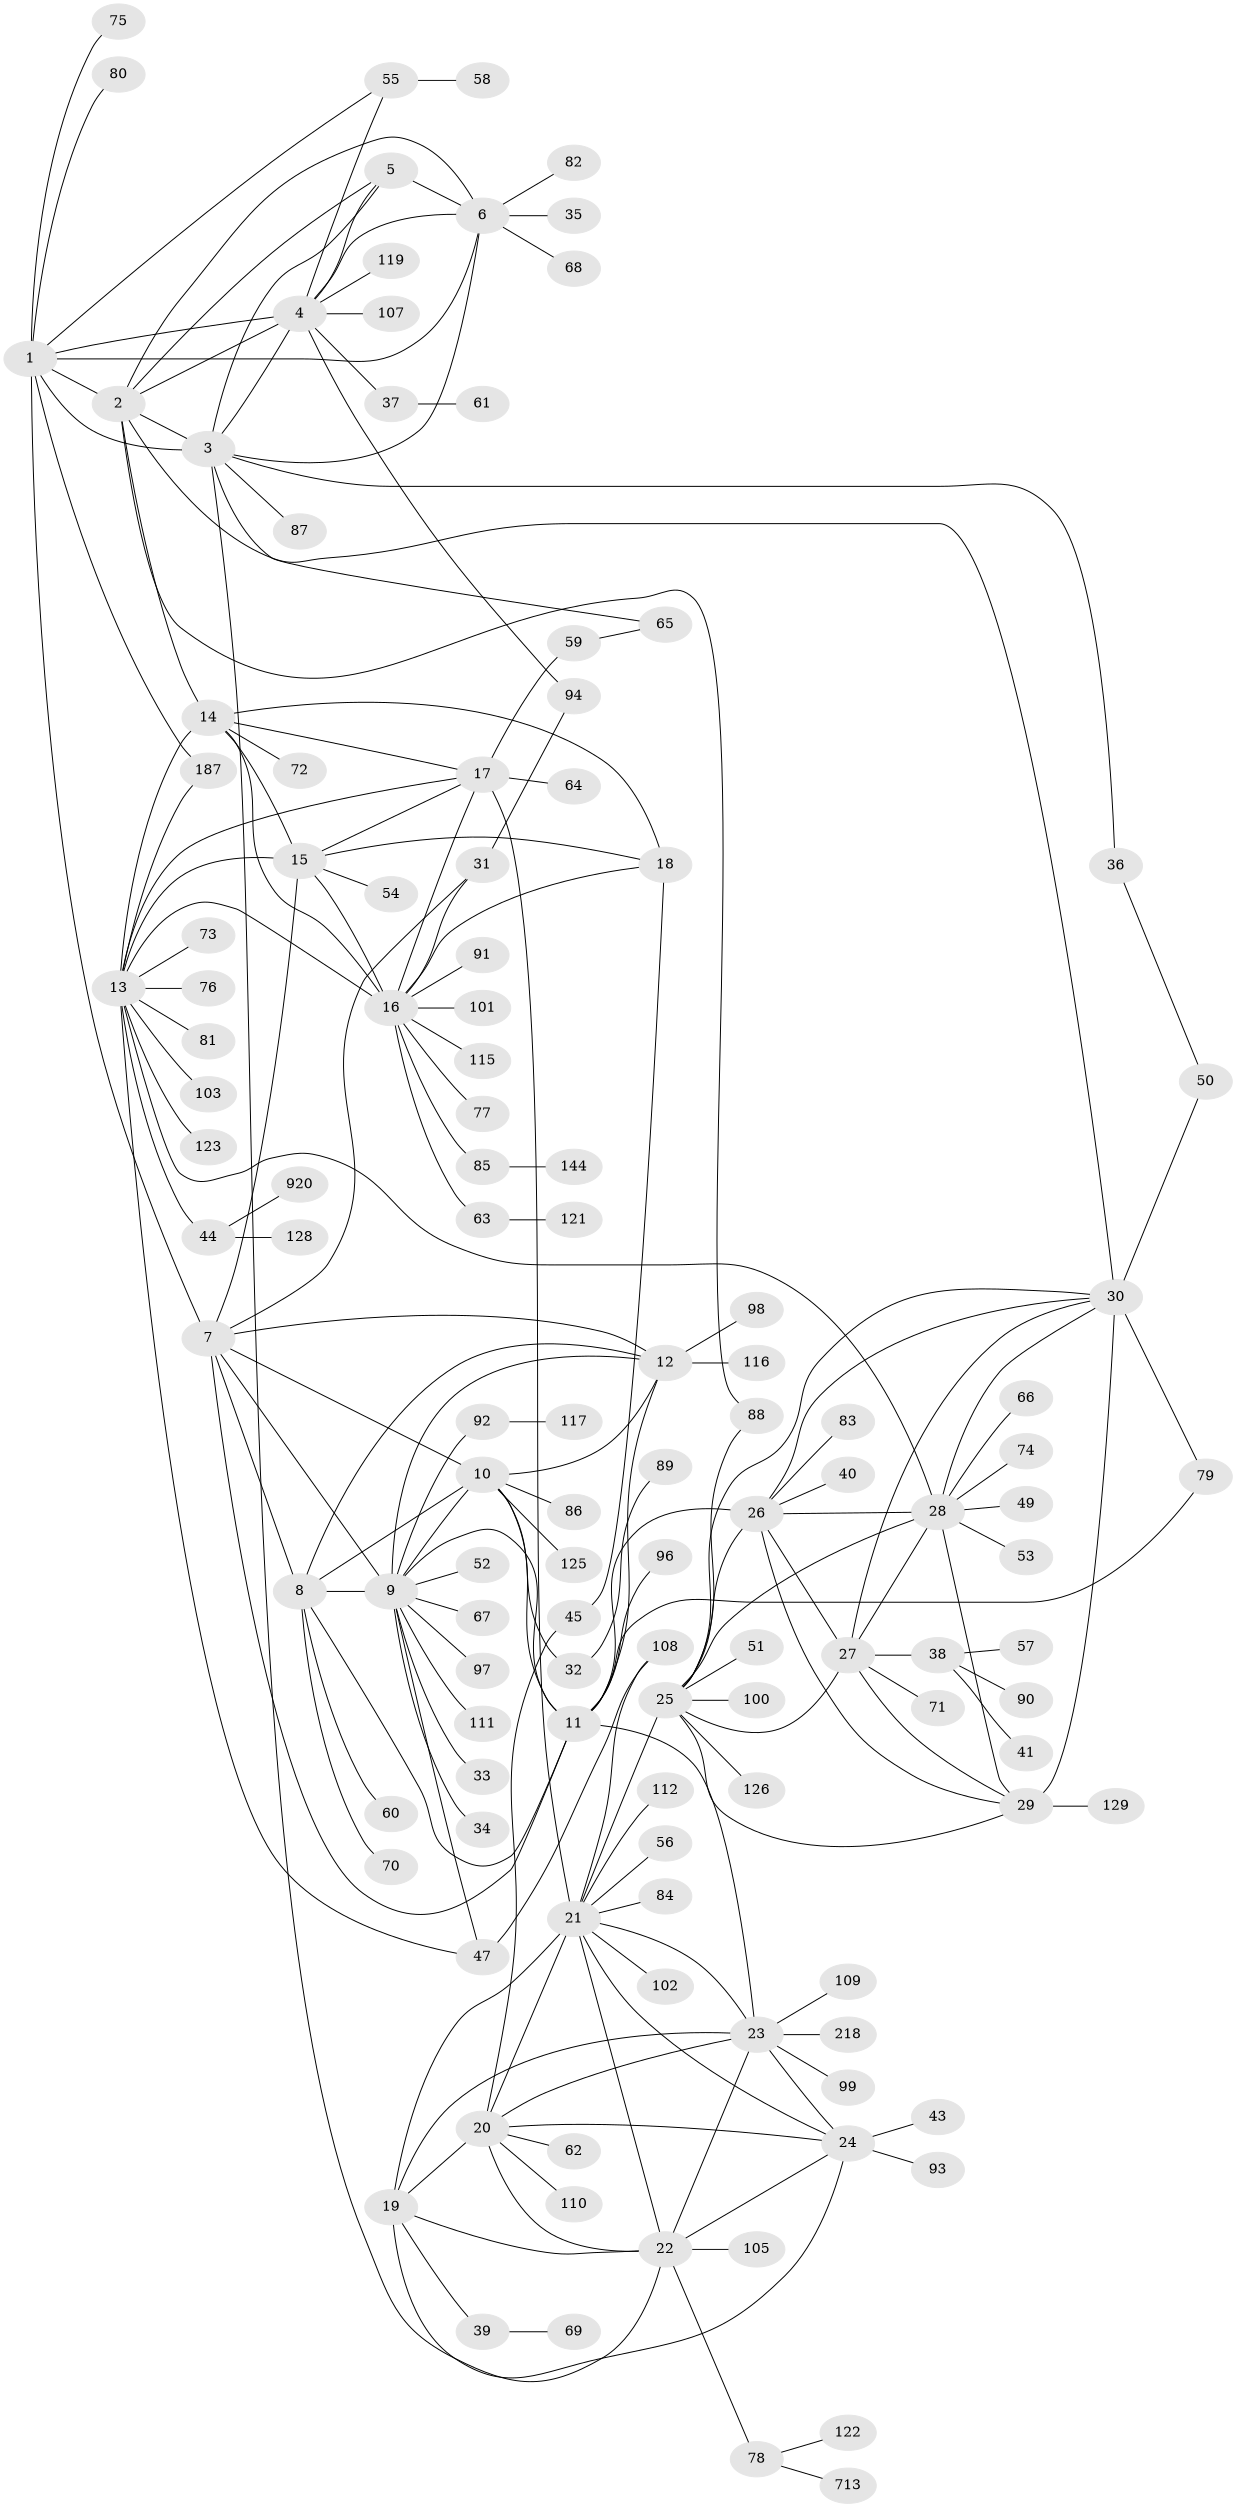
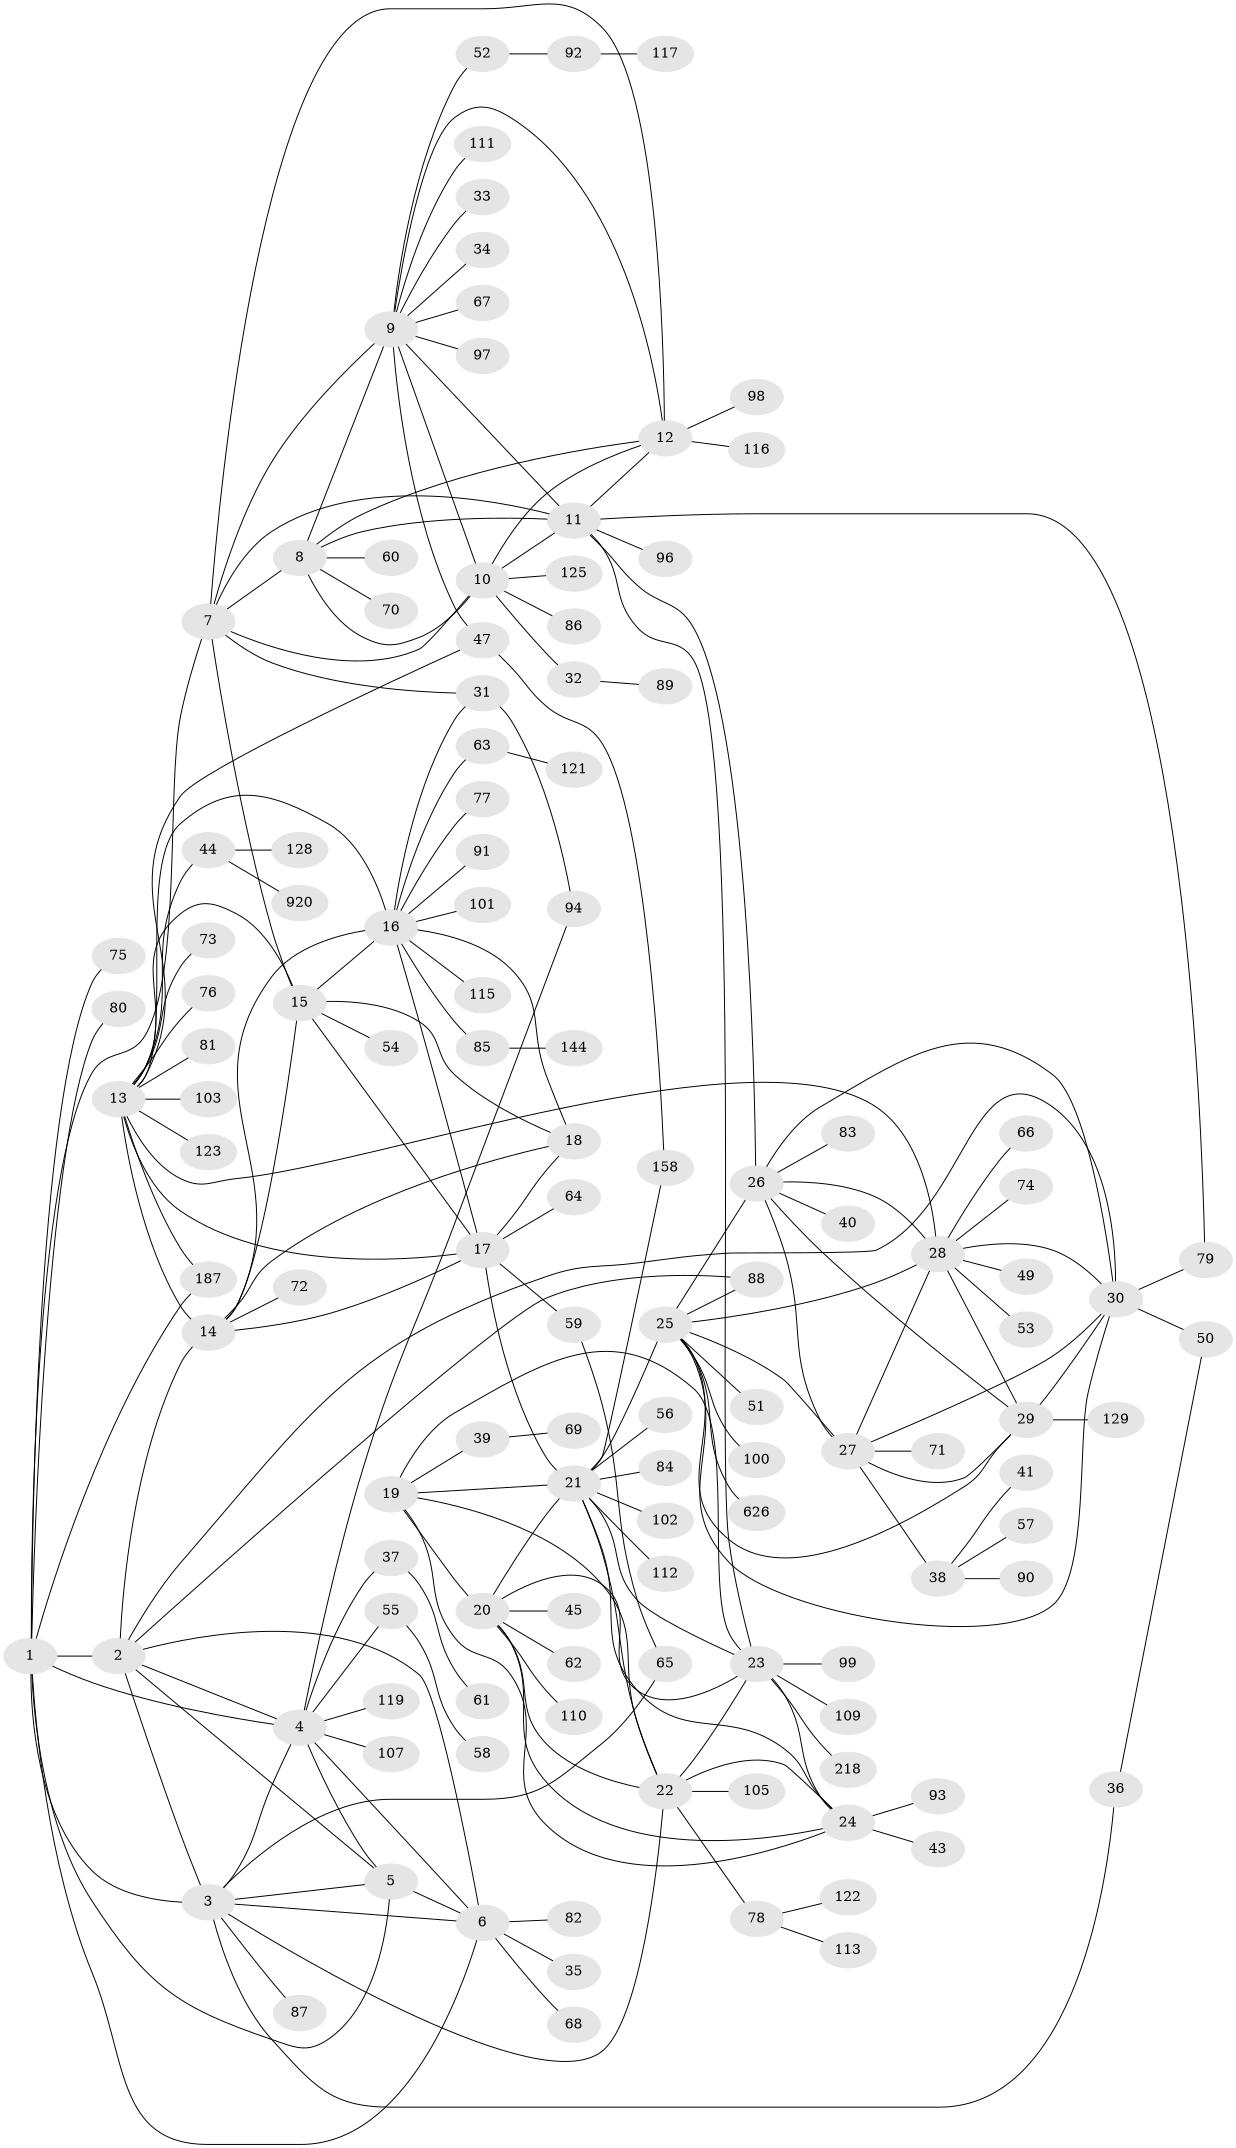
(205, 213) -> (159, 1983)
(643, 1247) -> (528, 1195)
(425, 1501) -> (528, 54)
(665, 1647) -> (665, 1168)
(757, 1790) -> (757, 1513)
(848, 2486) -> (848, 1950)
